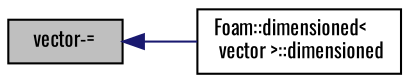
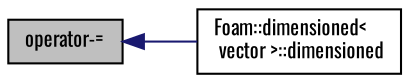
(65, 42) -> (65, 42)
